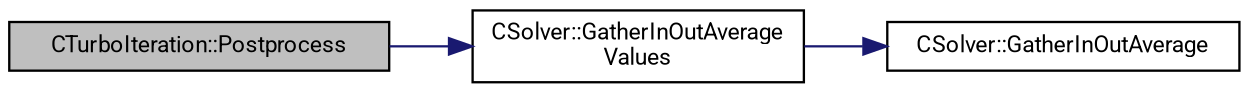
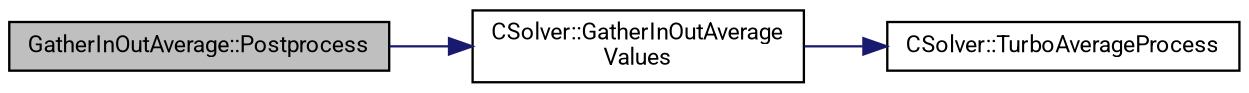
(199, 46) -> (199, 46)
(1063, 46) -> (1063, 46)
